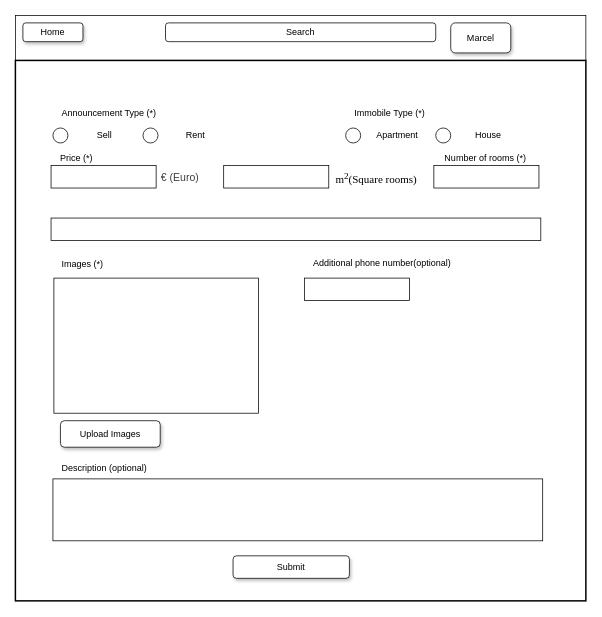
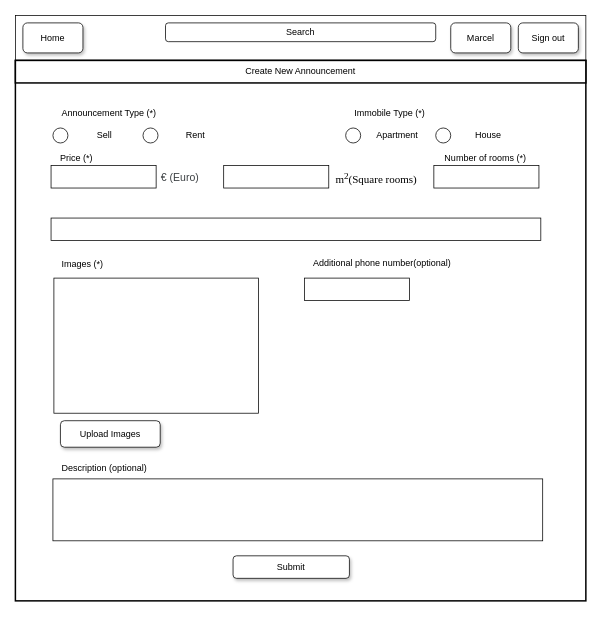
(53, 32) -> (53, 38)
none -> (548, 38)
none -> (300, 72)
